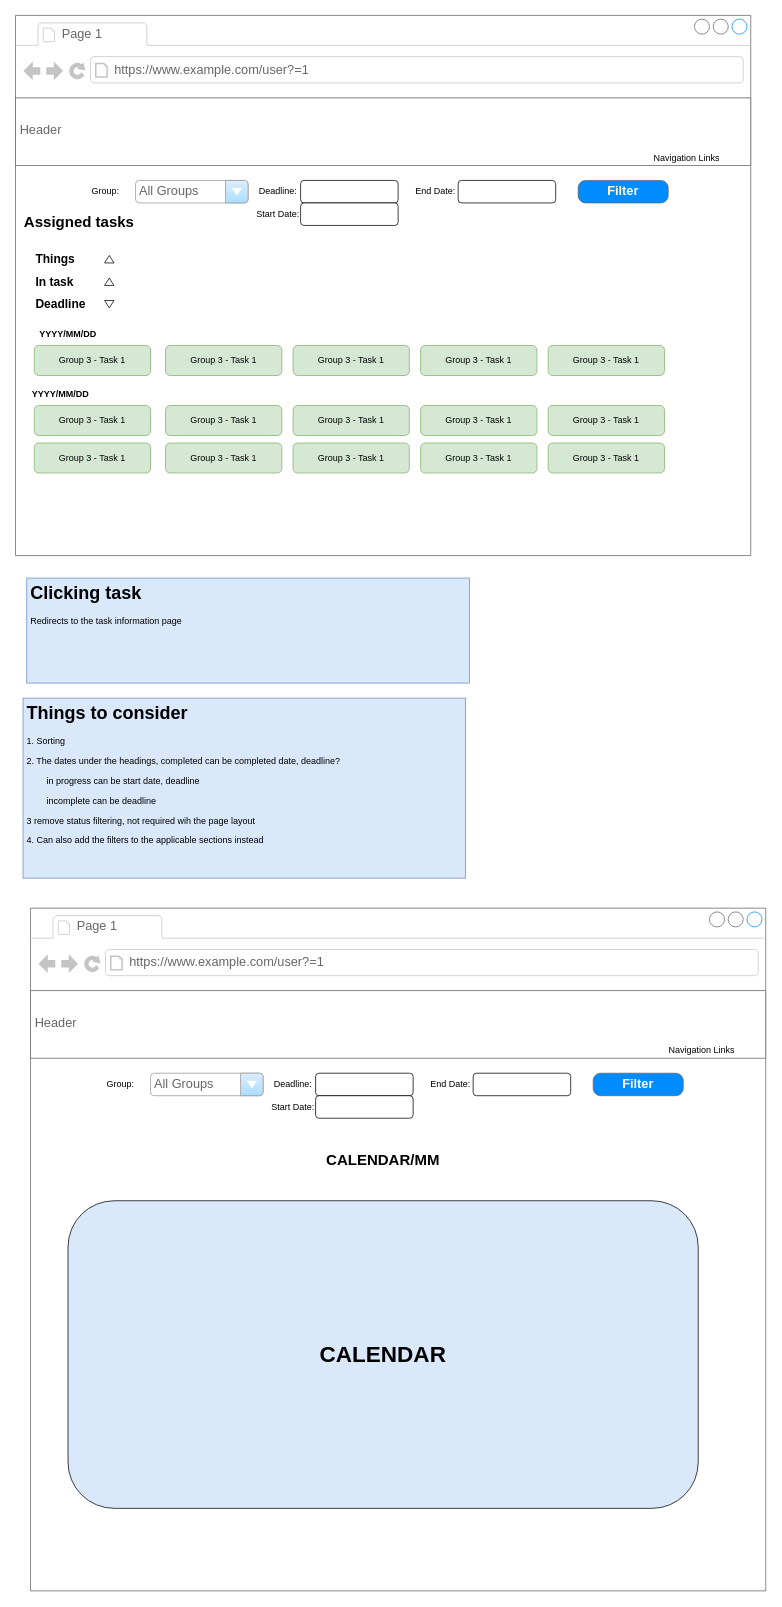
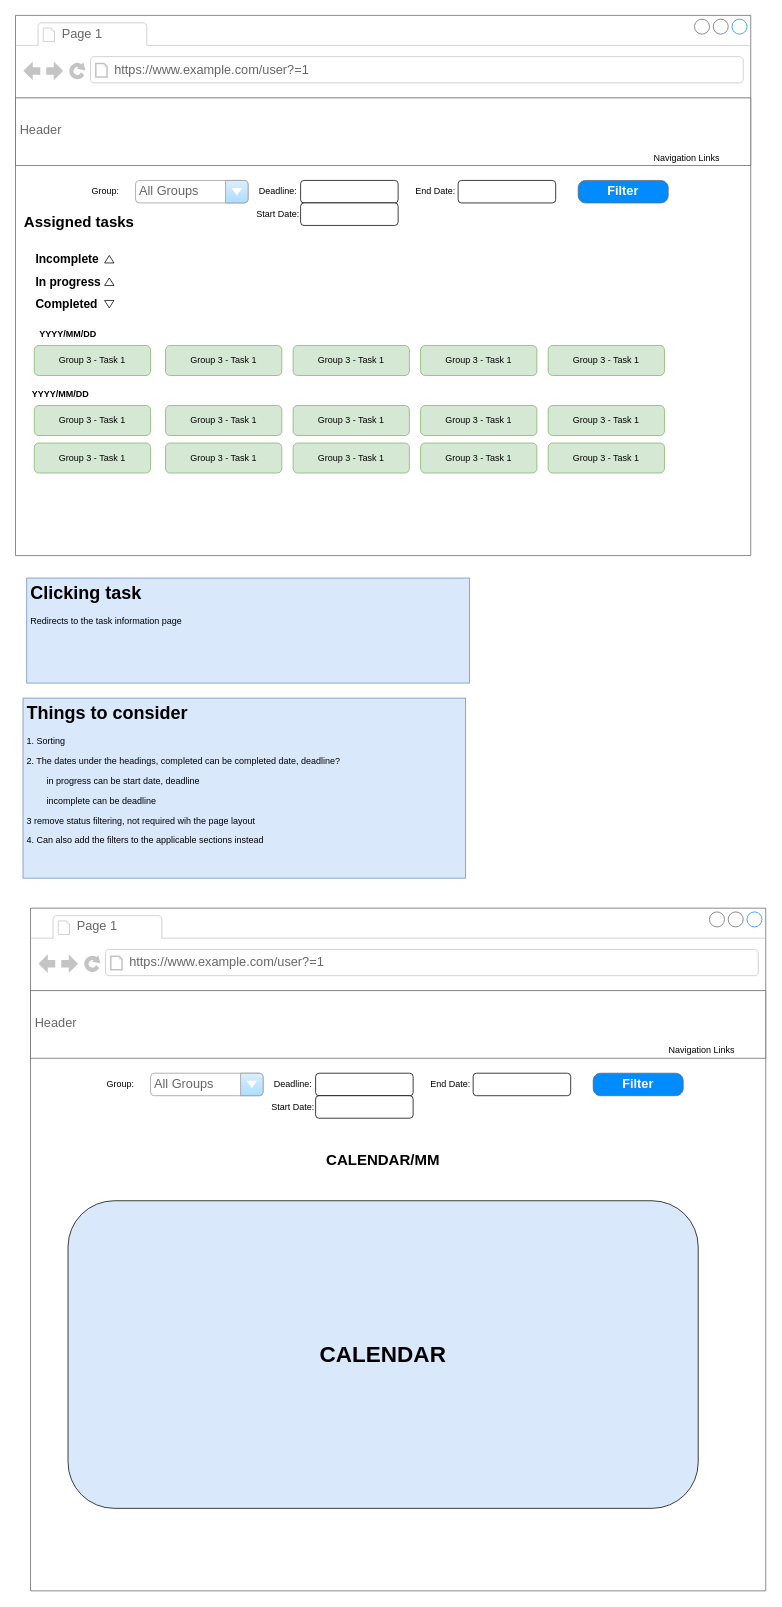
(54, 259) -> (68, 259)
(58, 282) -> (71, 282)
(59, 304) -> (64, 304)
